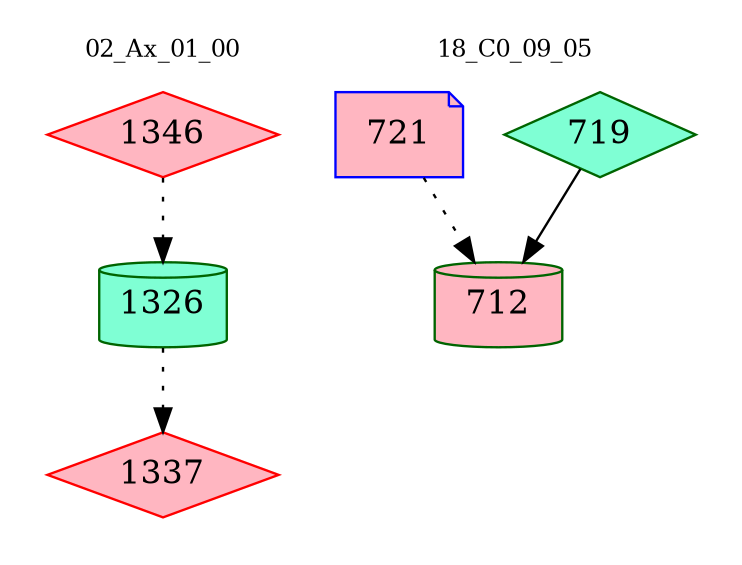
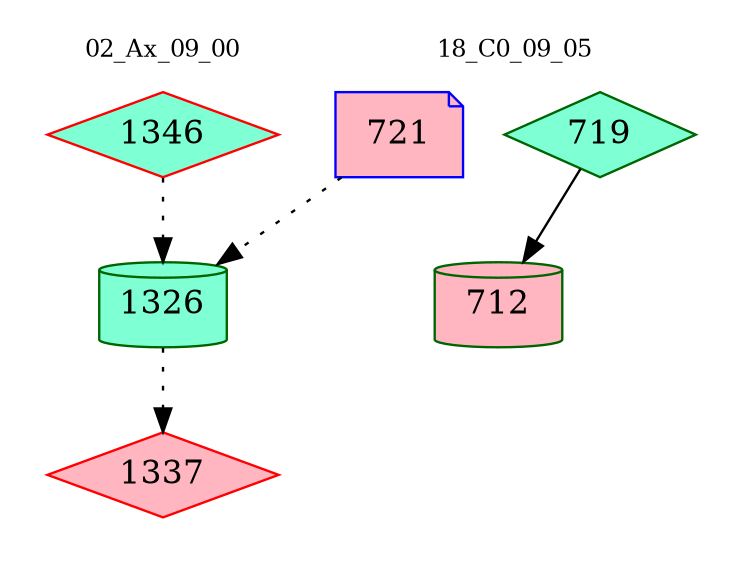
(163, 51) -> (163, 51)
(163, 135) -> (163, 135)
(443, 210) -> (282, 219)
